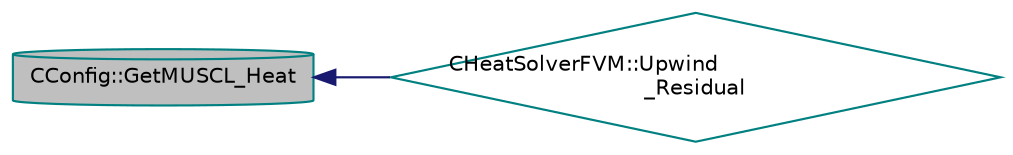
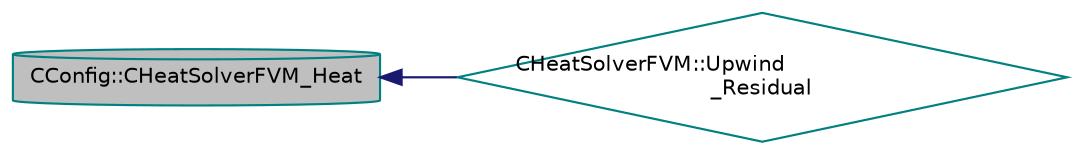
(163, 77) -> (196, 77)
